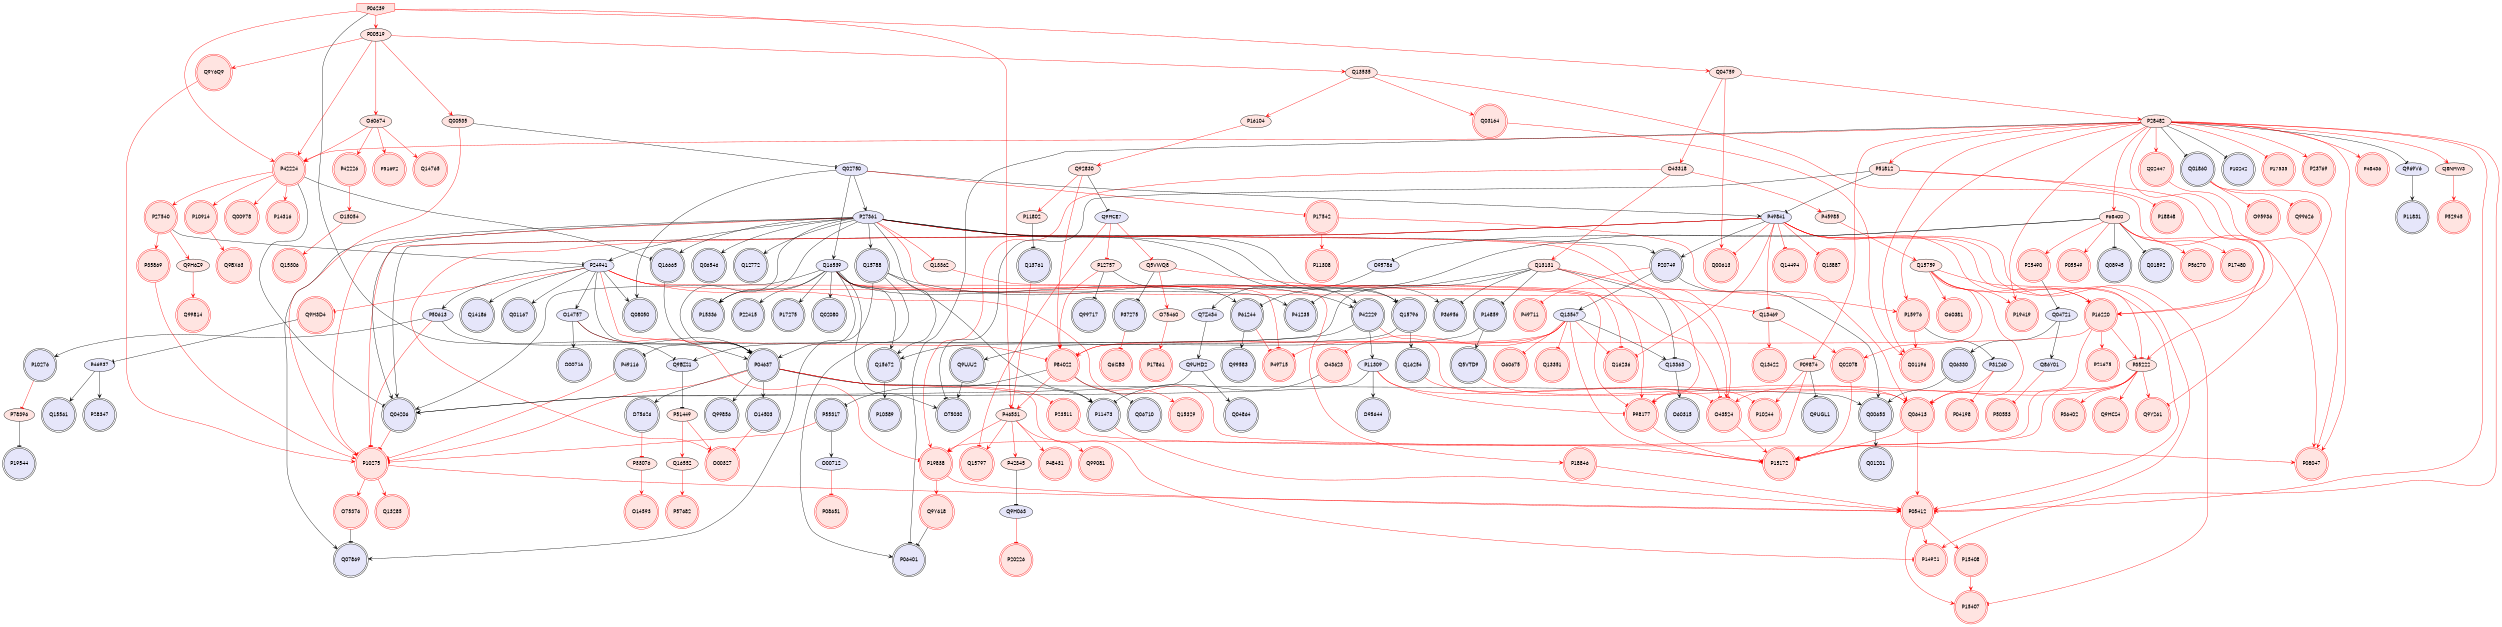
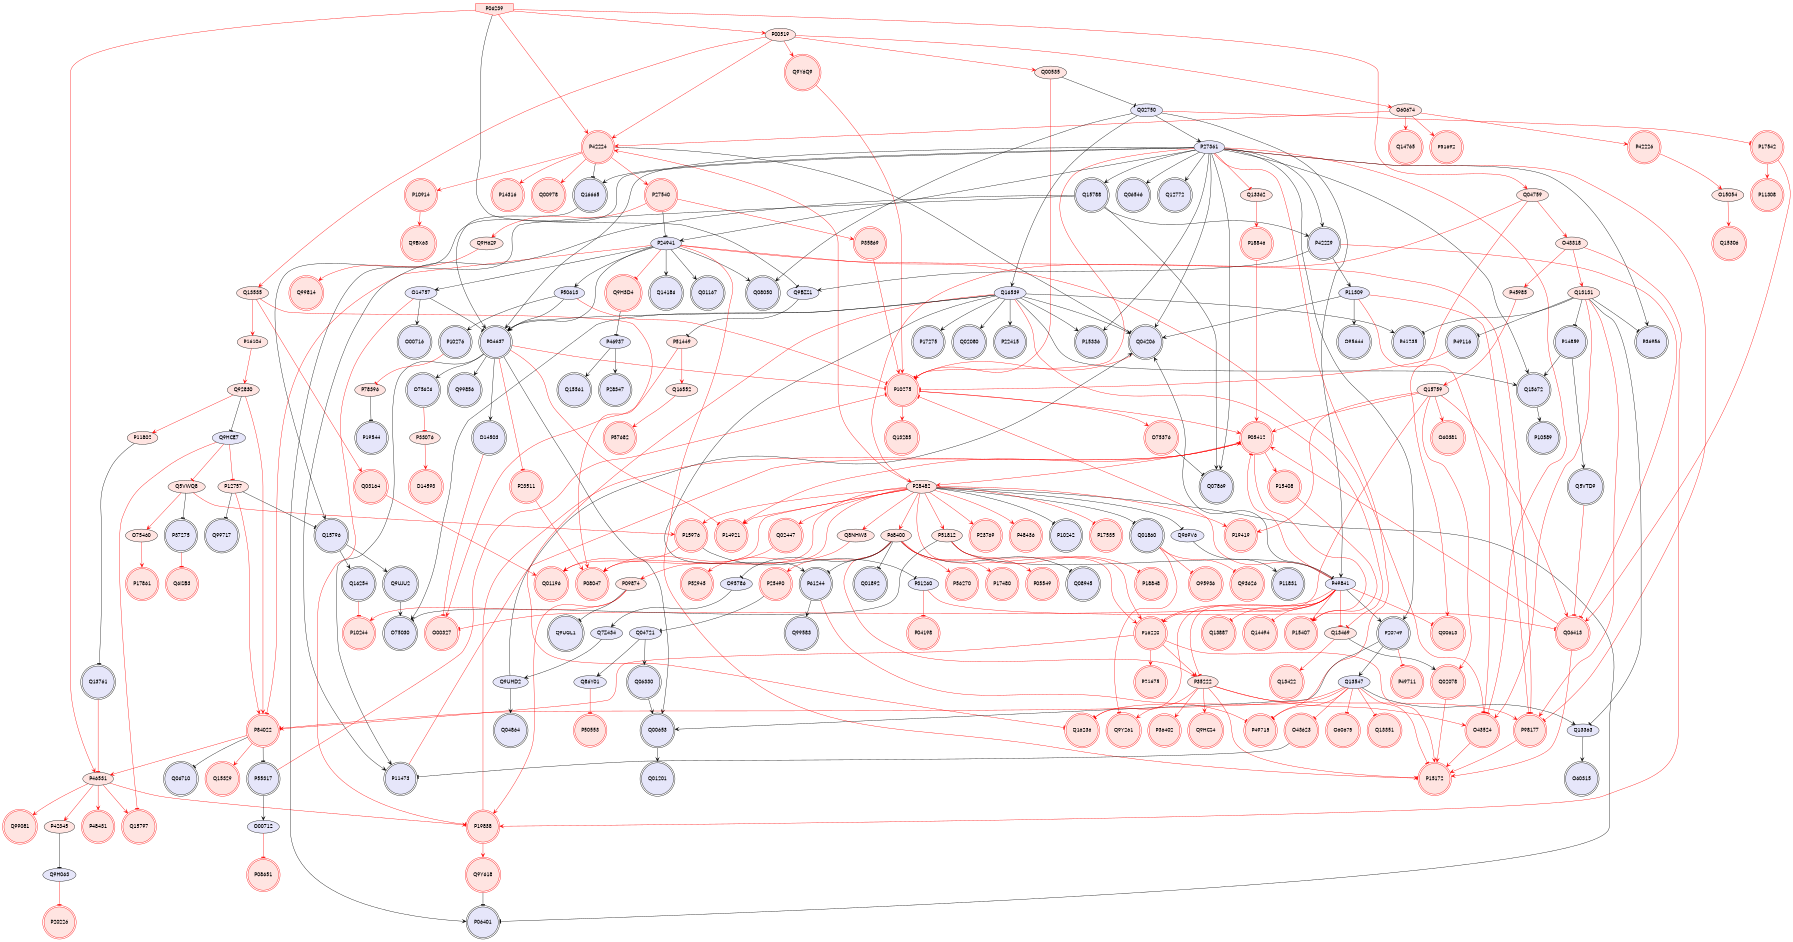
(2304, 217) -> (1247, 584)
(1807, 334) -> (1390, 656)
(2482, 418) -> (1091, 469)
